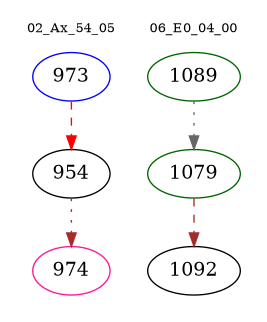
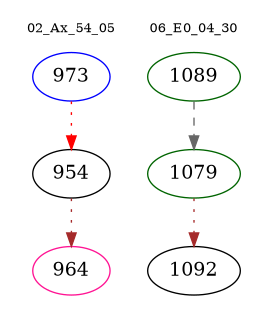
(194, 29) -> (194, 29)
(71, 119) -> (71, 119)
(194, 119) -> (194, 119)
(194, 216) -> (194, 216)
(71, 271) -> (71, 271)
